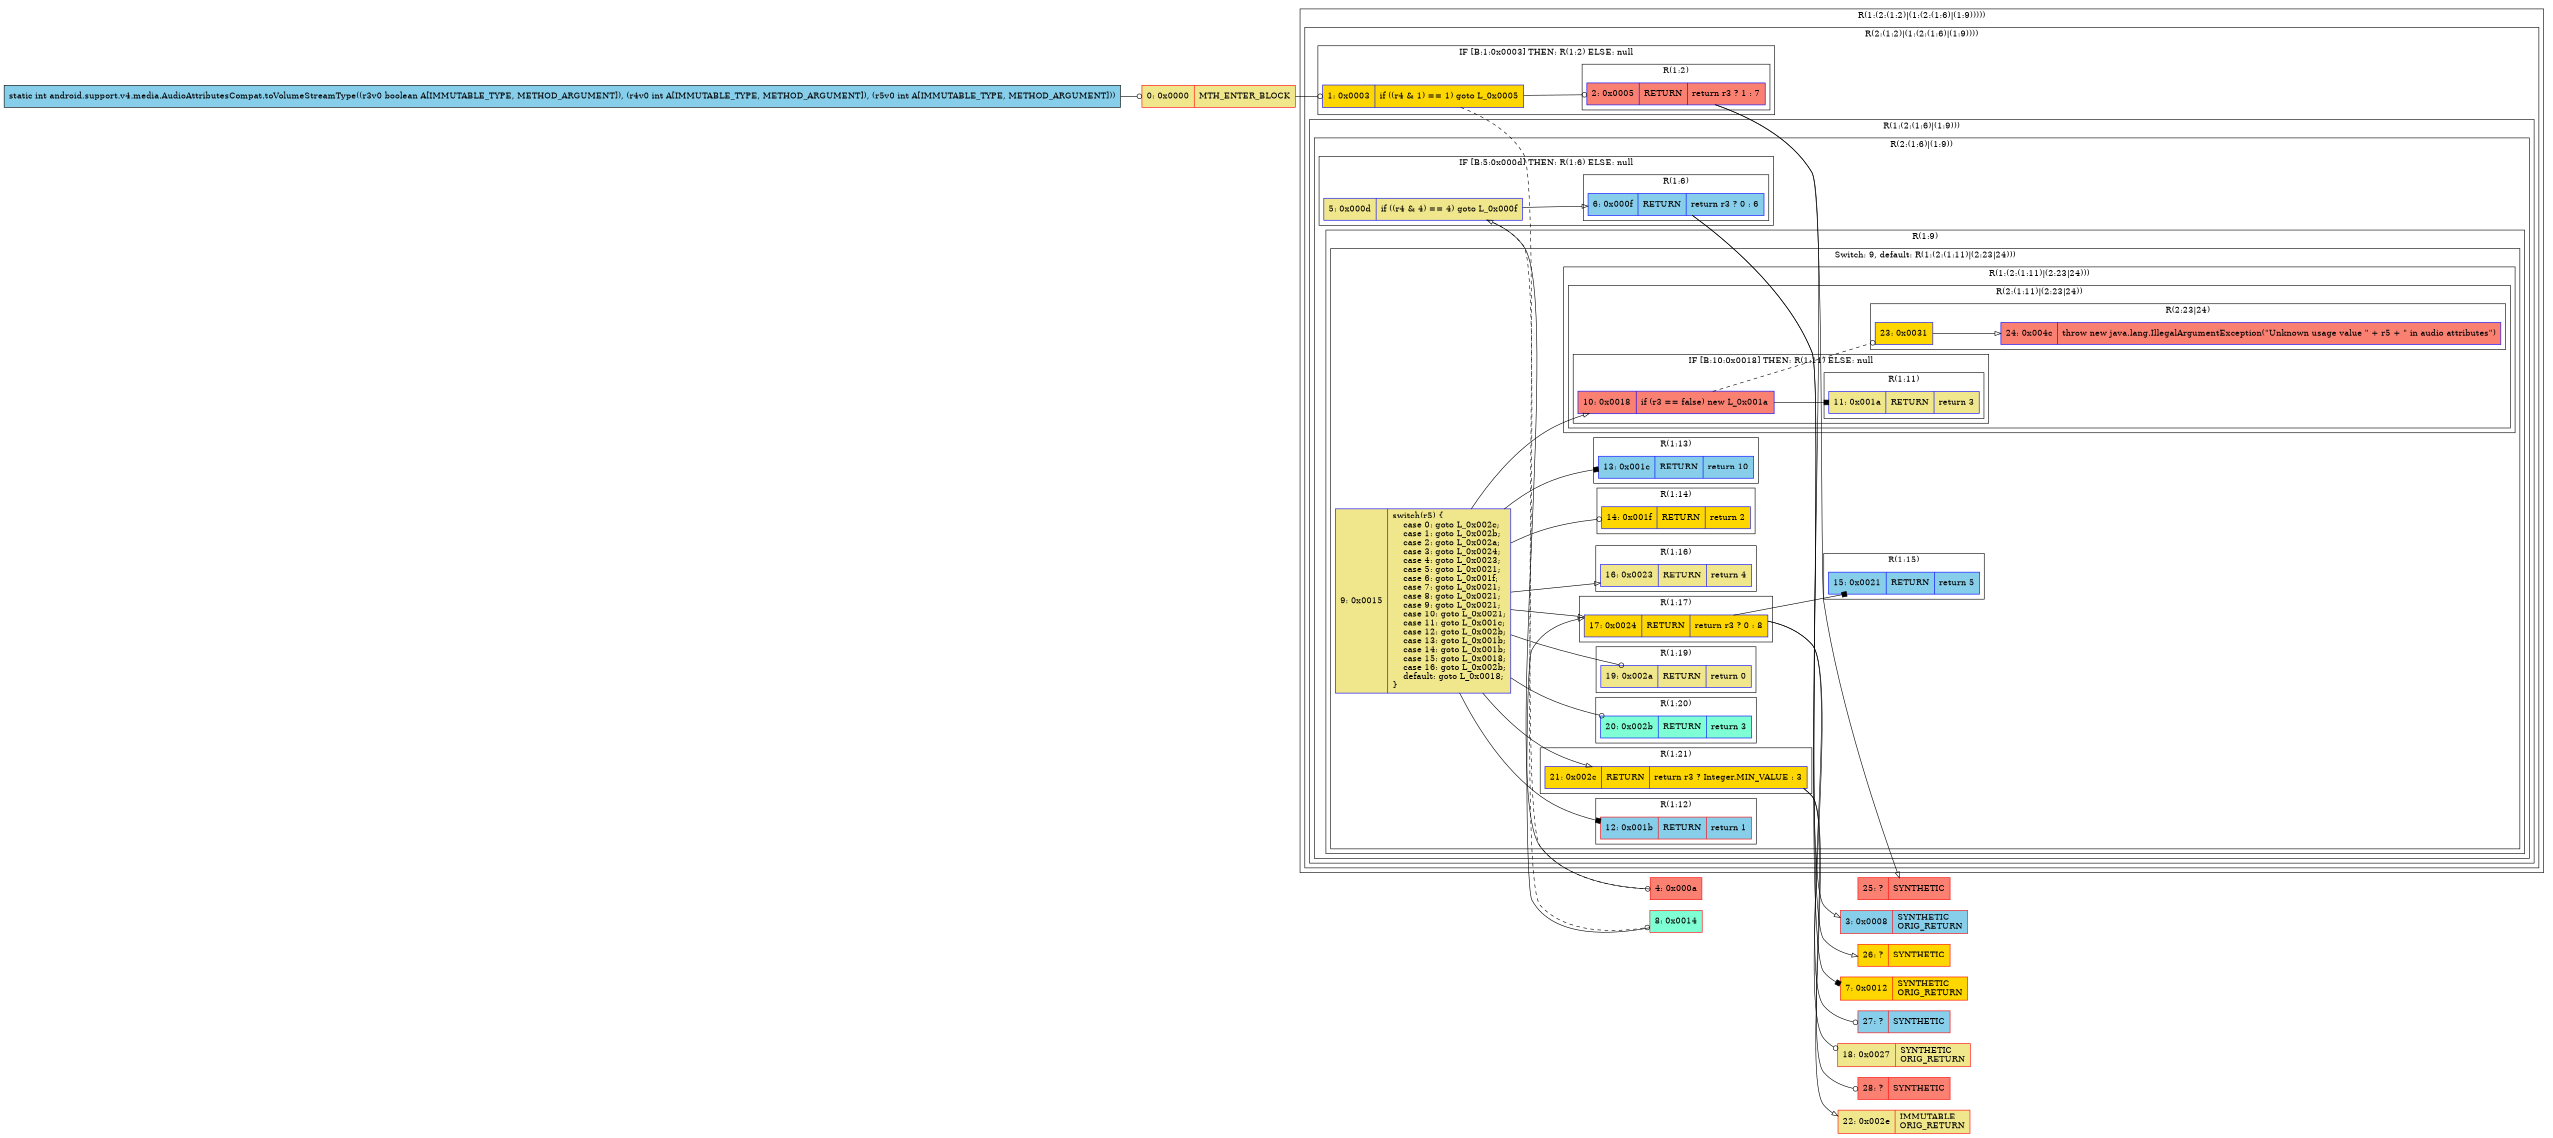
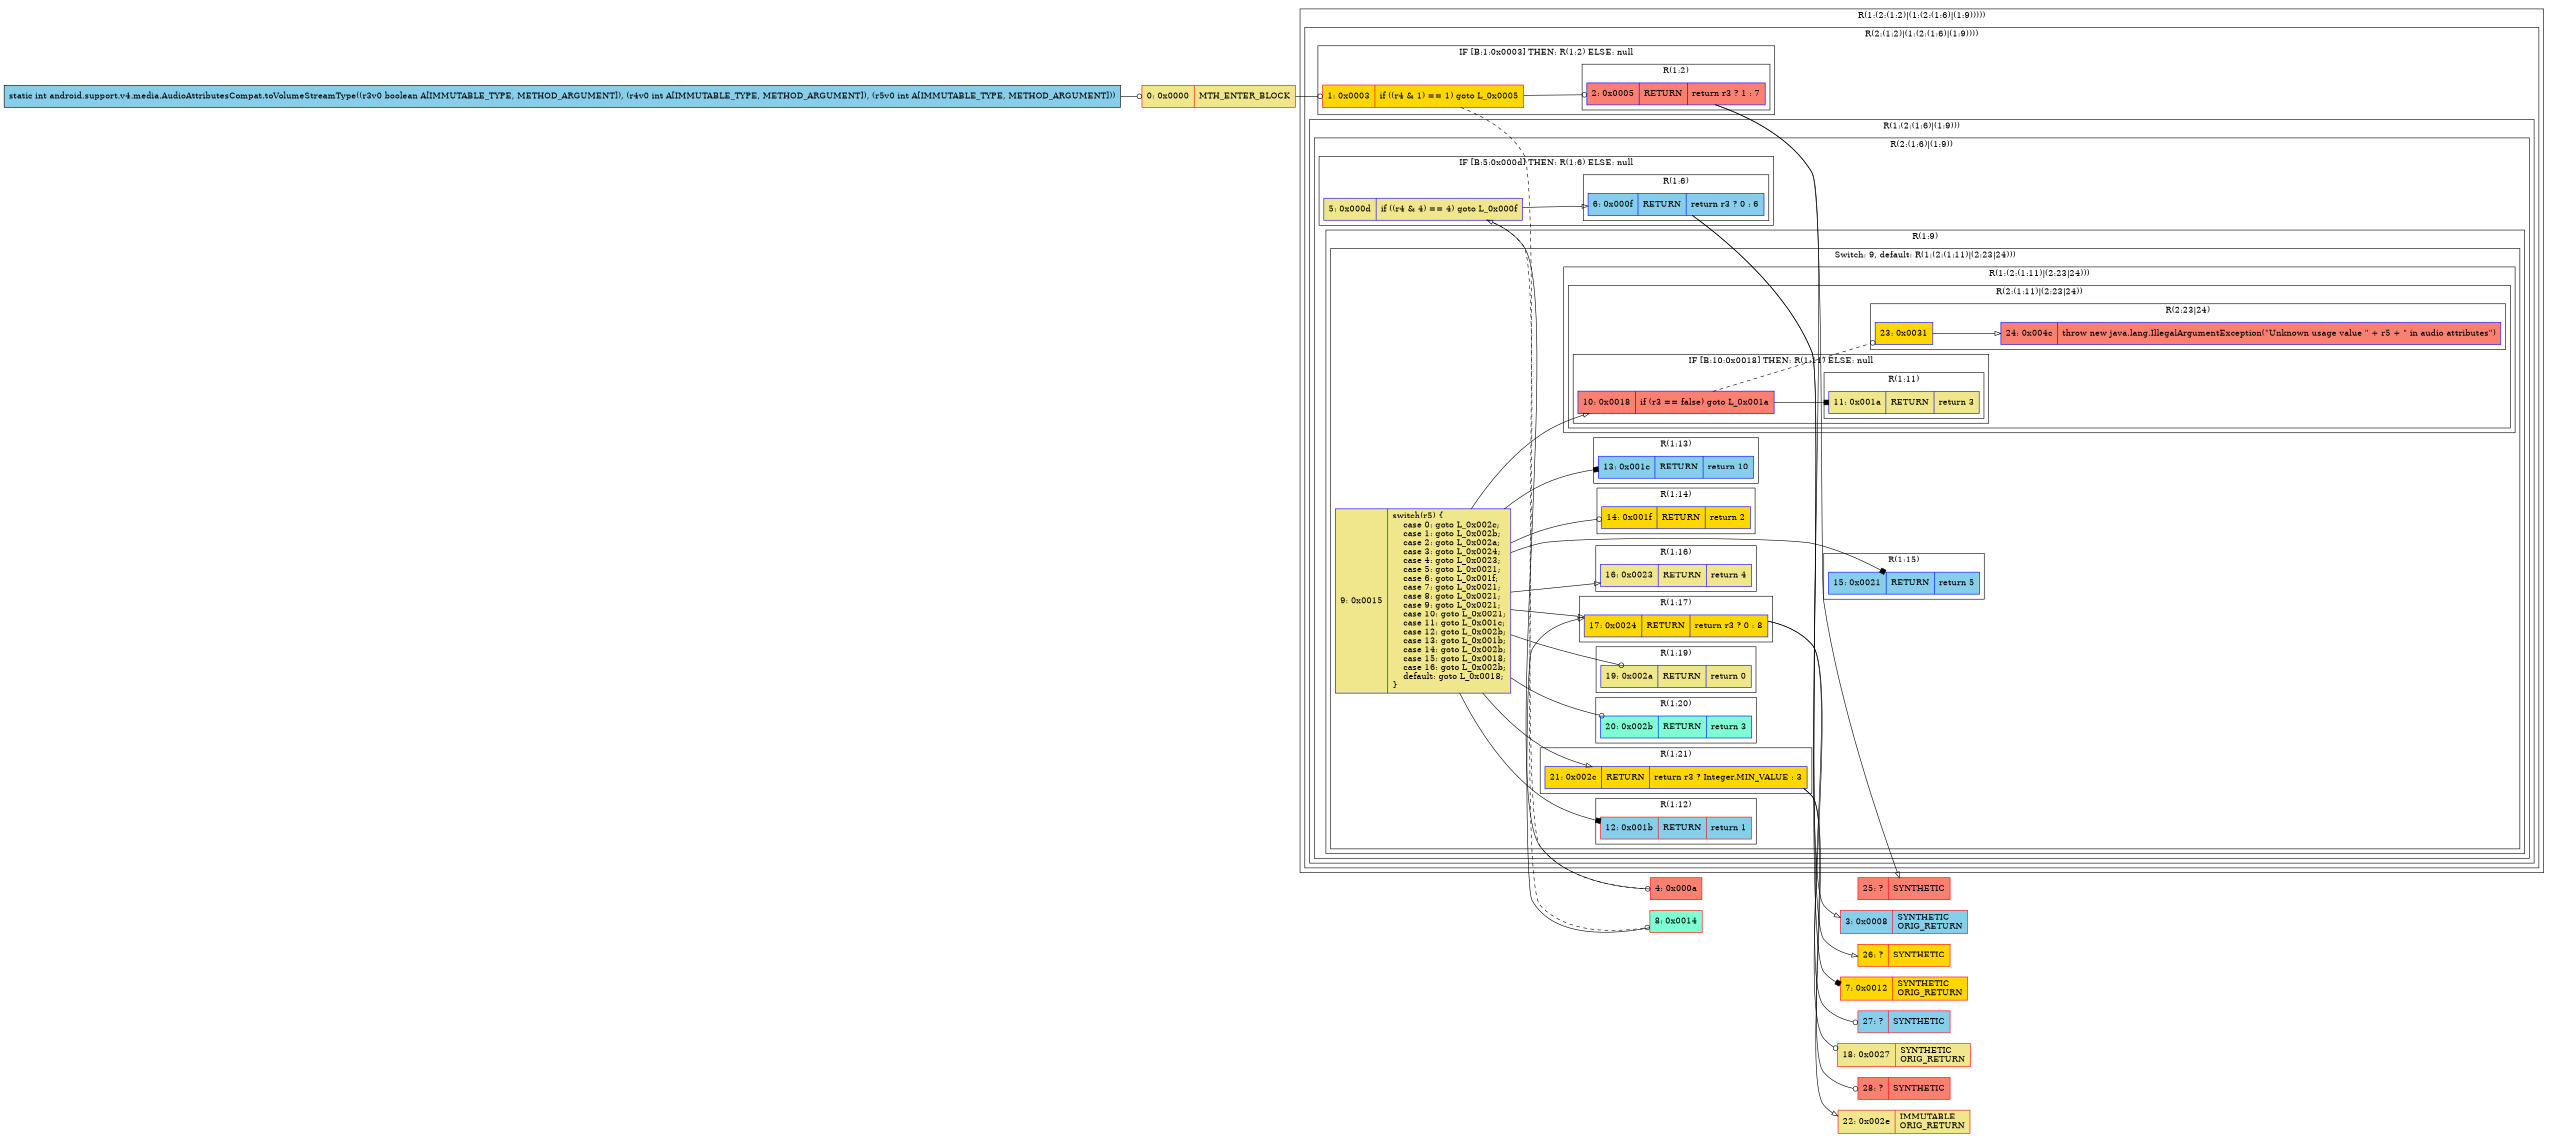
(1423, 96) -> (1423, 96)
(1705, 402) -> (1705, 402)
(1787, 605) -> (1697, 539)
(1449, 650) -> (1449, 650)
